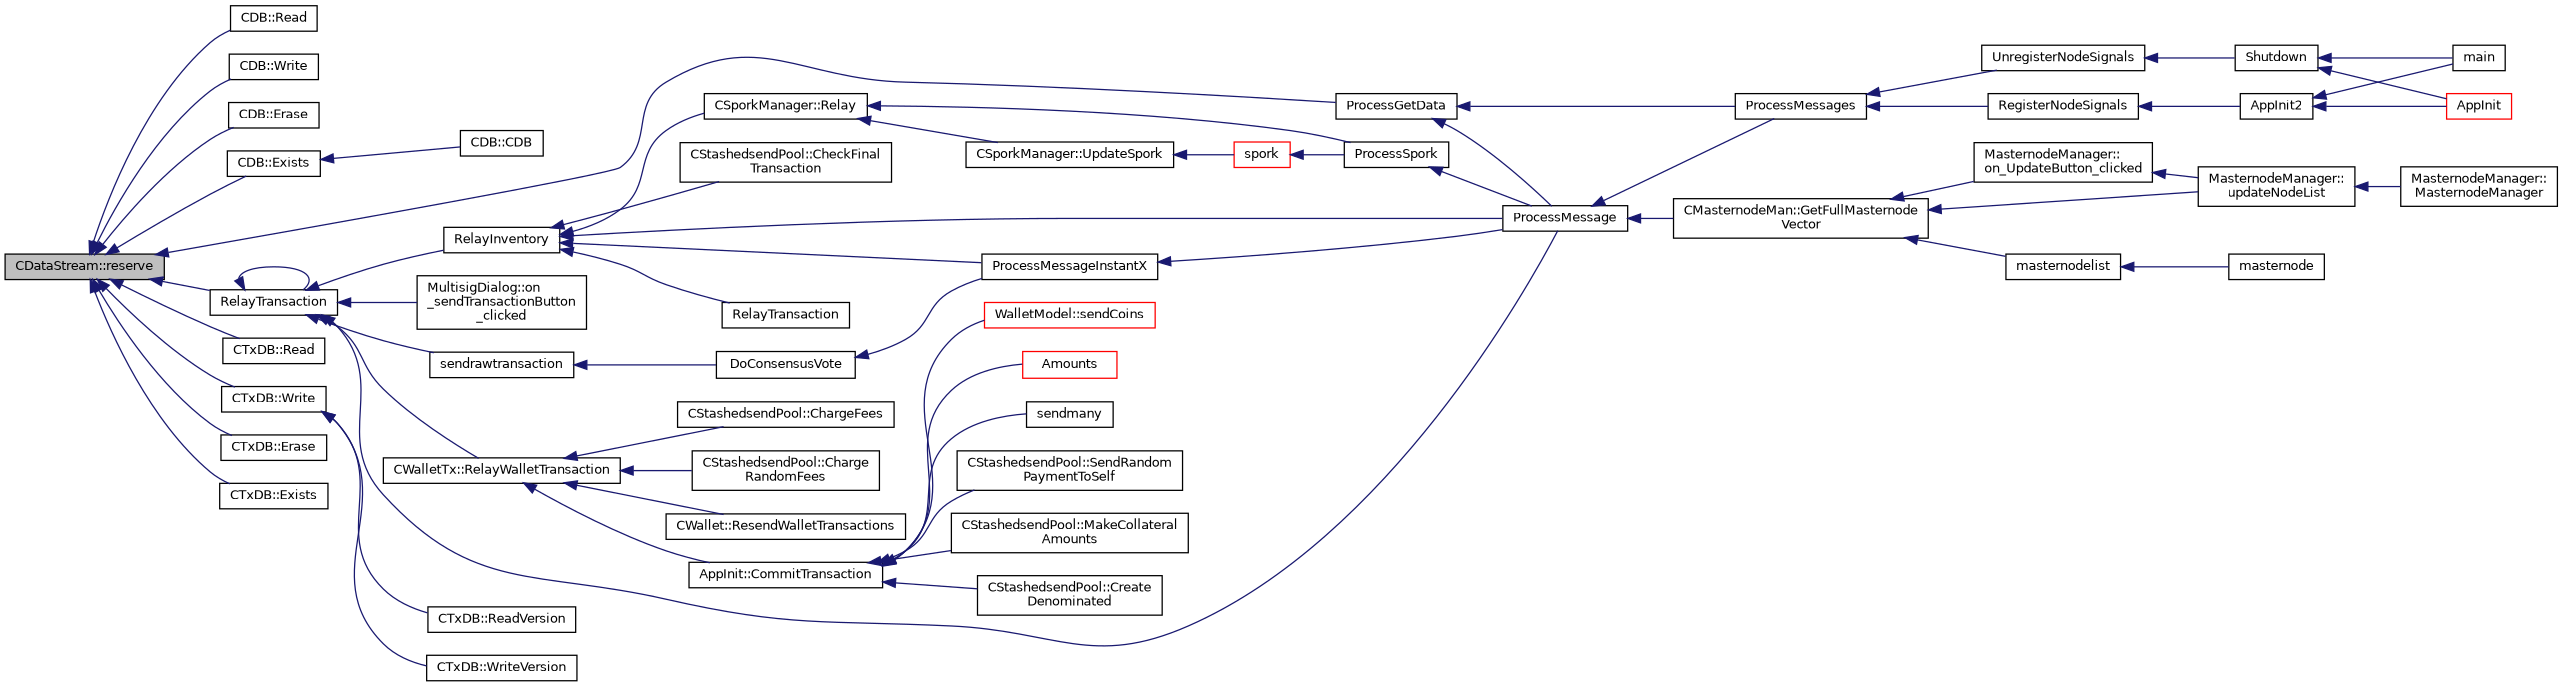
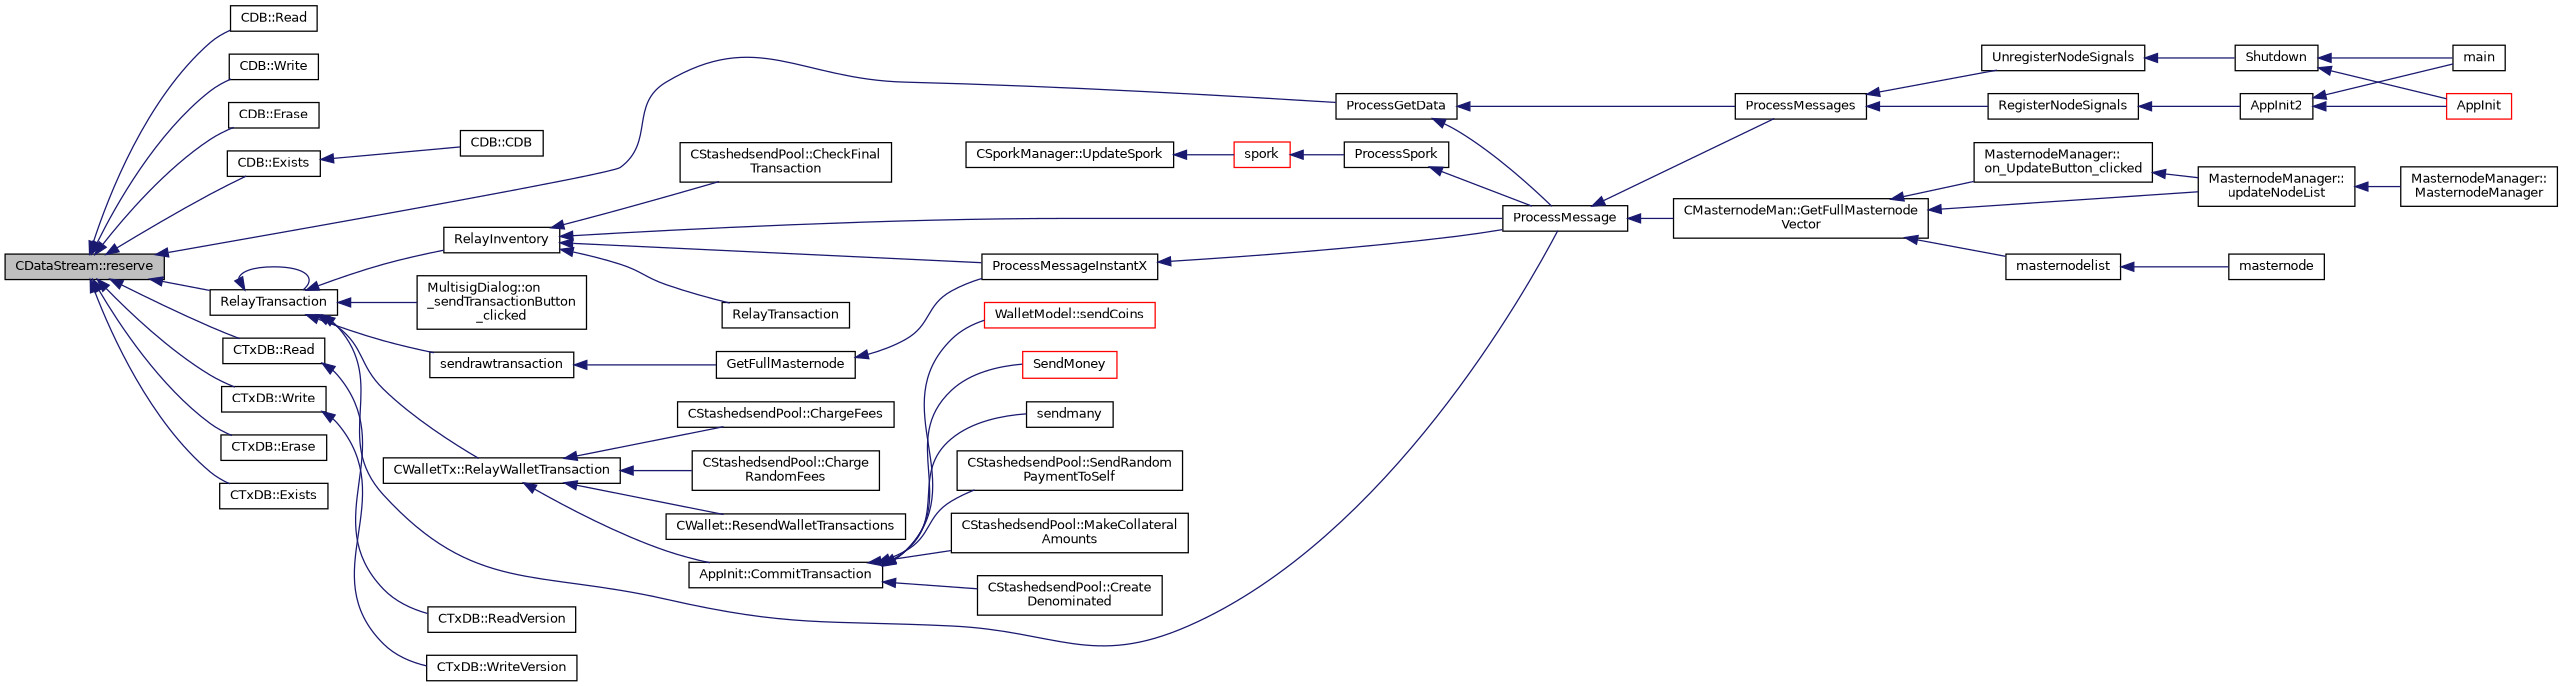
(786, 106) -> none
(786, 365) -> (786, 365)
(1070, 365) -> (1070, 365)
(364, 558) -> (364, 561)
